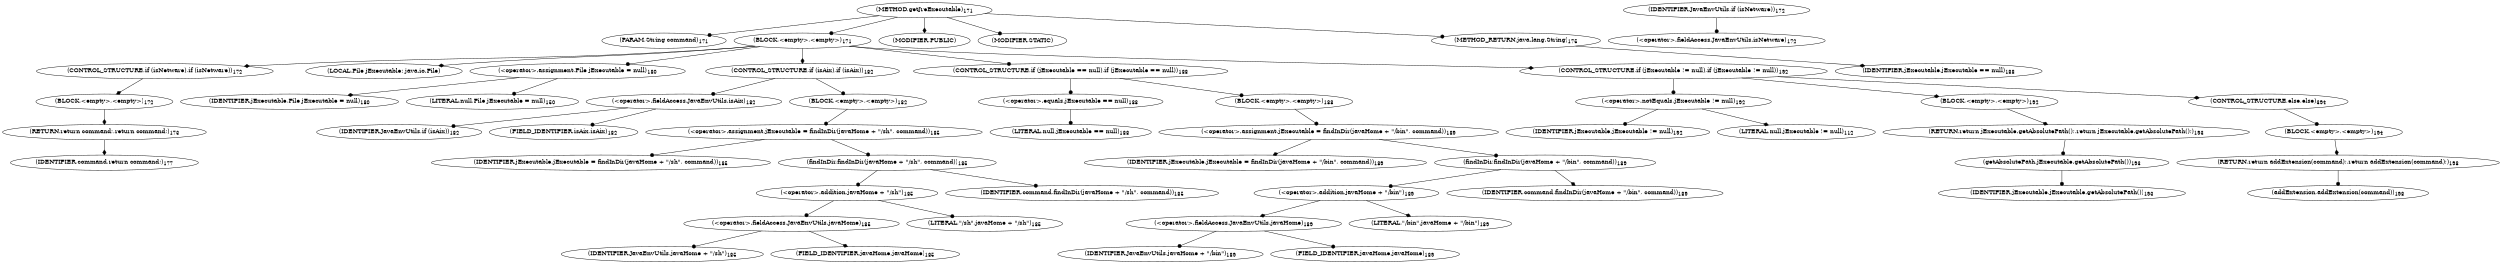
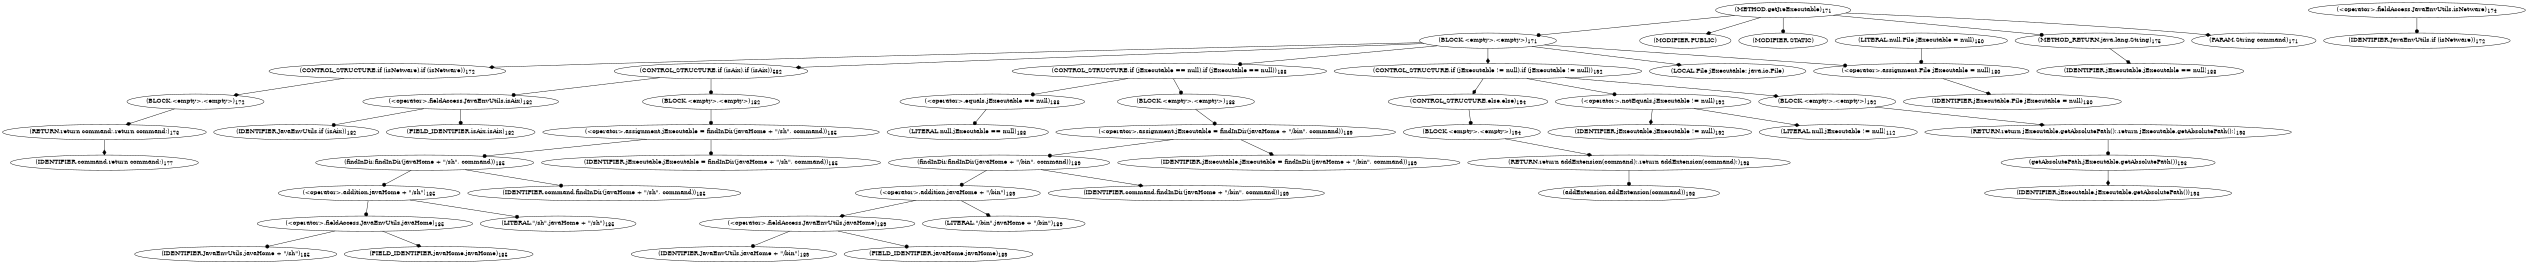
(1717, 24) -> (2417, 24)
(795, 25) -> (2026, 22)
(1792, 40) -> (2492, 10)
(869, 71) -> (777, 71)
(537, 86) -> (1921, 54)
(2321, 101) -> (1521, 101)
(1642, 116) -> (1652, 114)
(2062, 176) -> (2108, 175)
